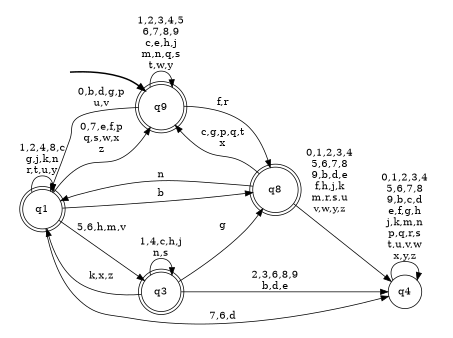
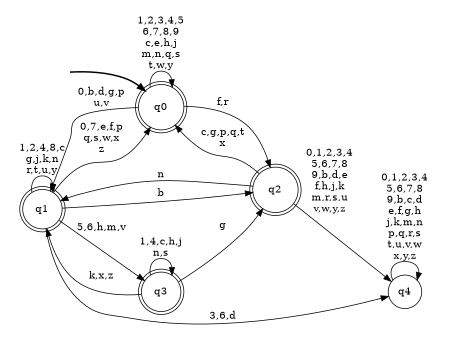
(161, 107) -> (161, 107)
(275, 190) -> (275, 190)
(281, 292) -> none
(223, 316) -> (223, 316)
